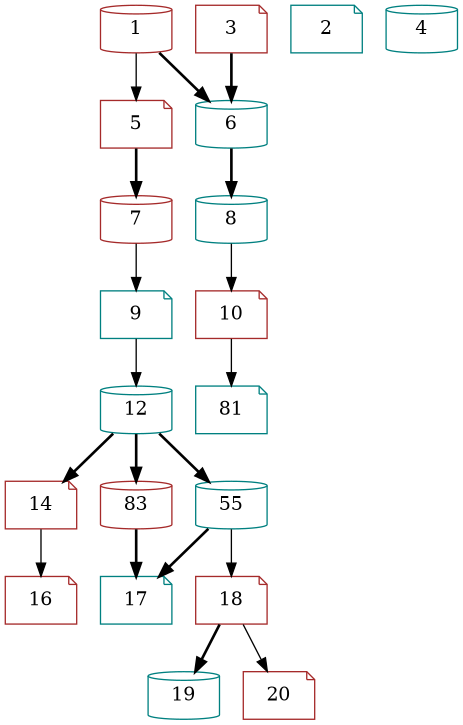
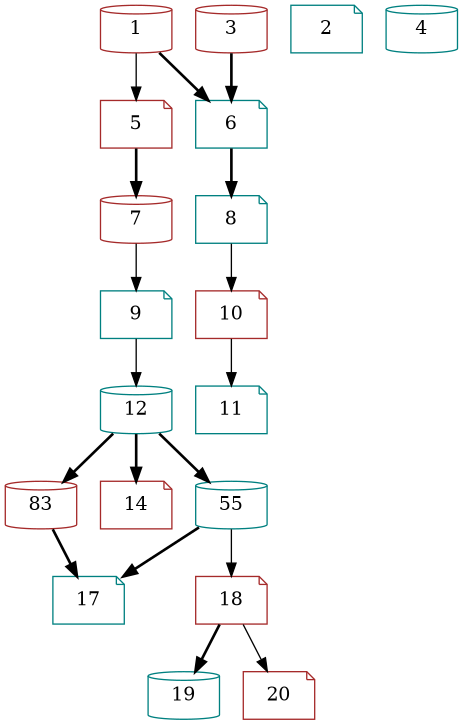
(231, 29) -> (231, 29)
(231, 124) -> (231, 124)
(231, 219) -> (231, 219)
(231, 410) -> (231, 410)
(41, 600) -> none
